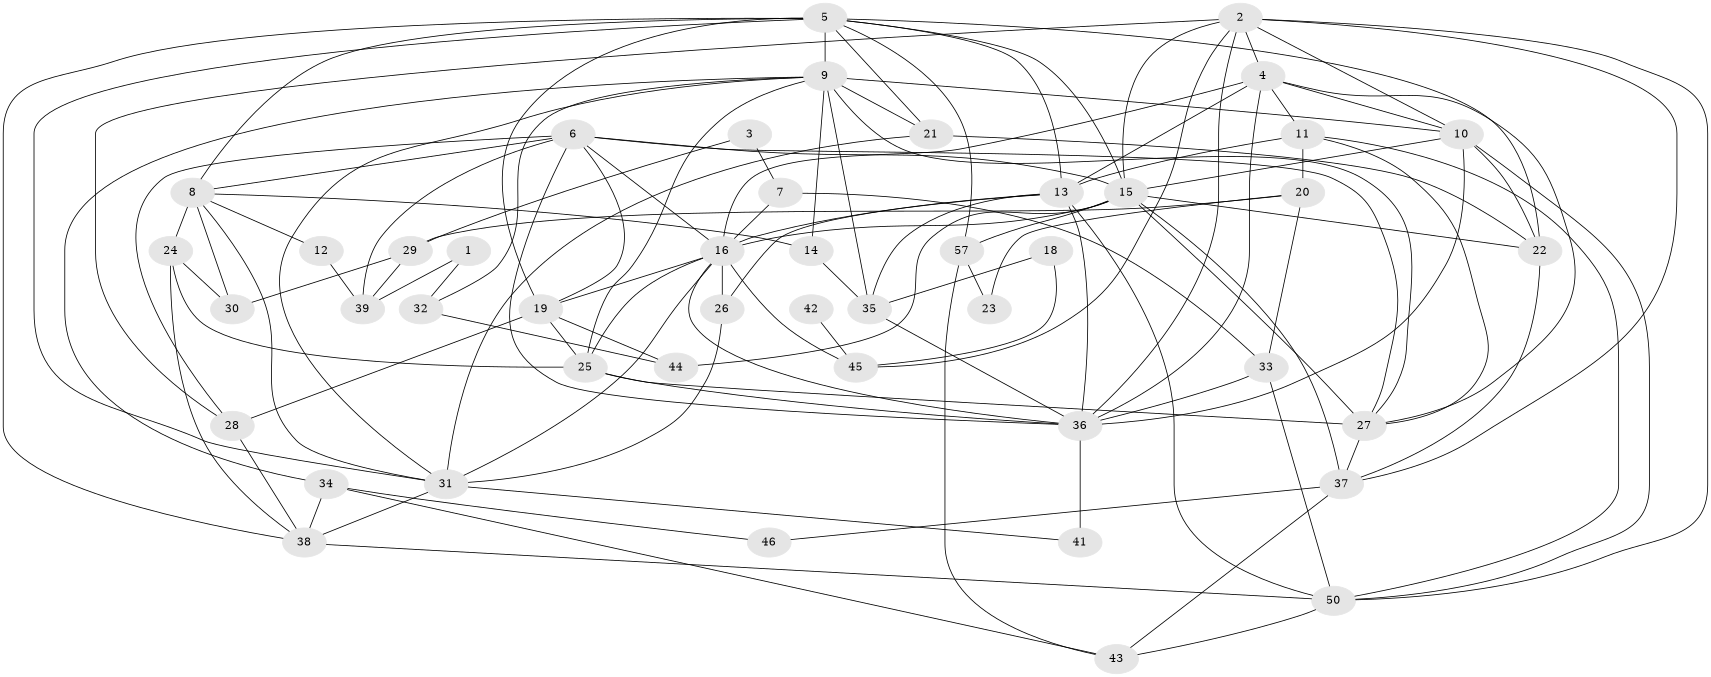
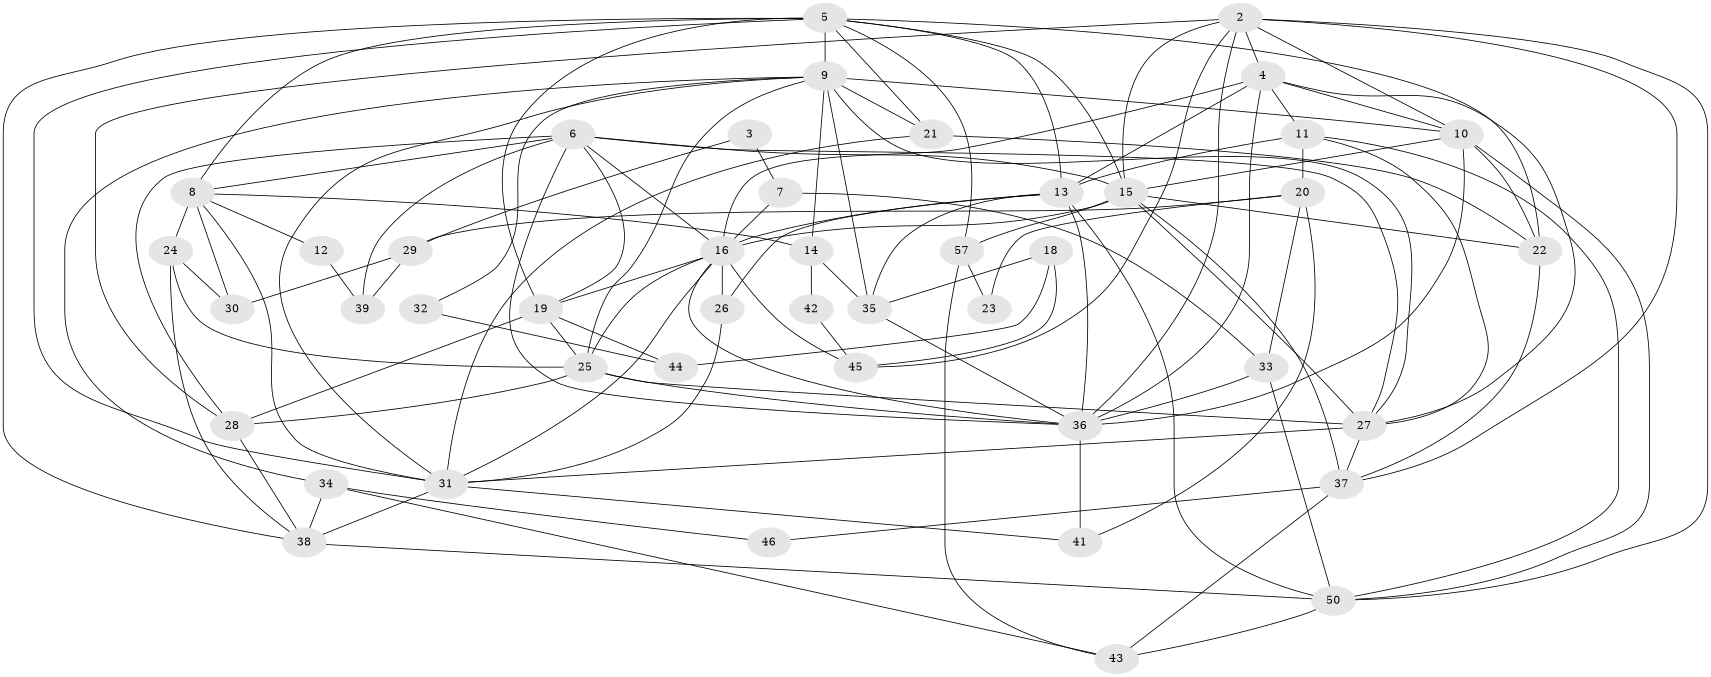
(469, 251) -> none
none -> (811, 280)
(916, 280) -> (892, 344)
none -> (1287, 396)
none -> (412, 407)
none -> (905, 455)
